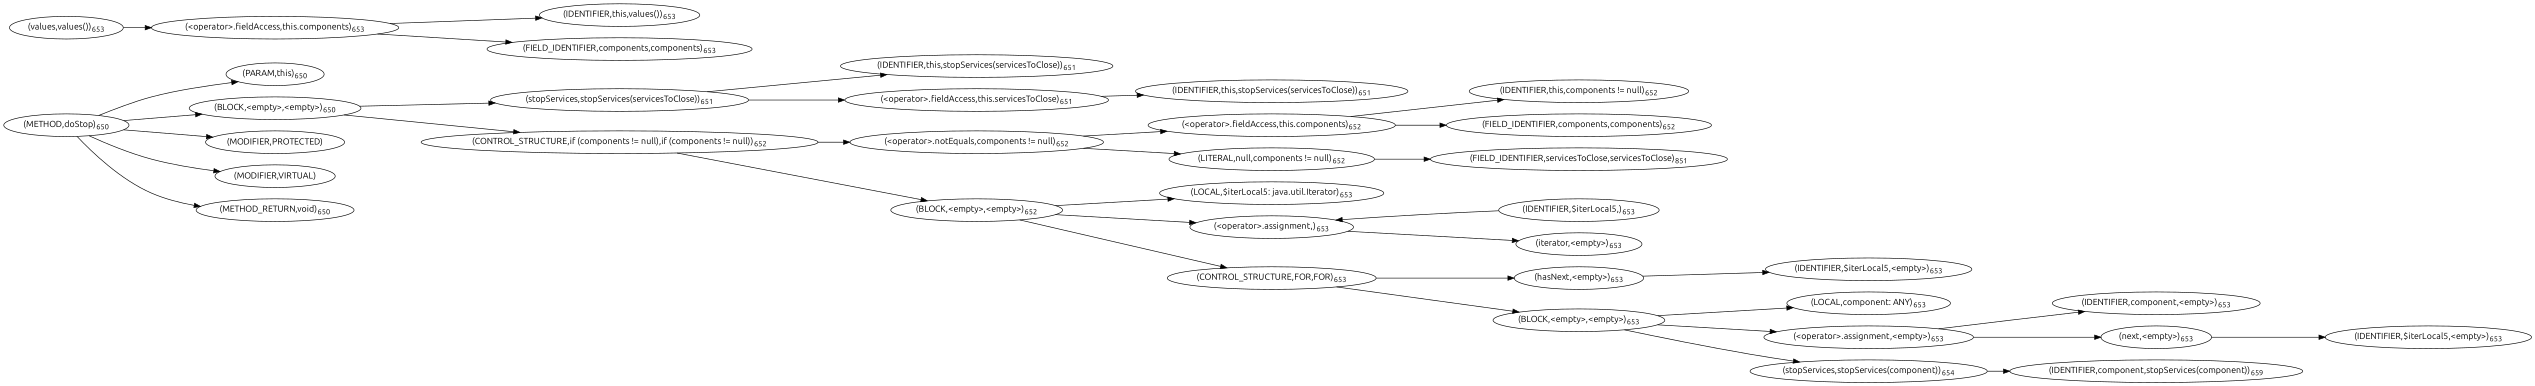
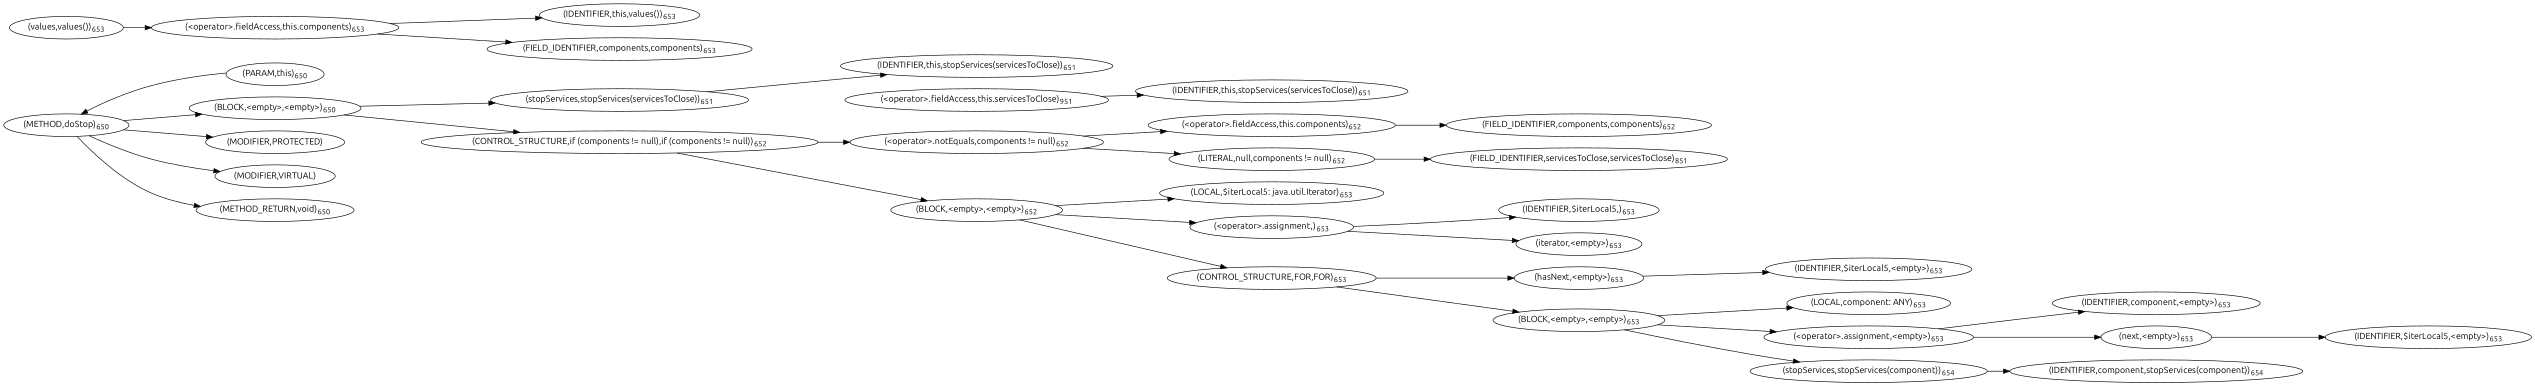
(1579, 91) -> none
(164, 94) -> (154, 85)
(1066, 99) -> (1066, 99)
(793, 100) -> none
(1421, 215) -> (1431, 223)
(2257, 370) -> (2257, 370)
